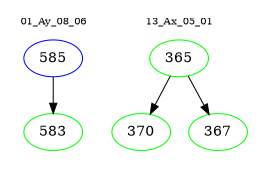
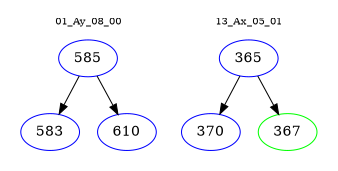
(54, 22) -> (89, 22)
(179, 58) -> (249, 58)
(53, 132) -> (50, 132)
none -> (127, 132)
(141, 132) -> (211, 132)
